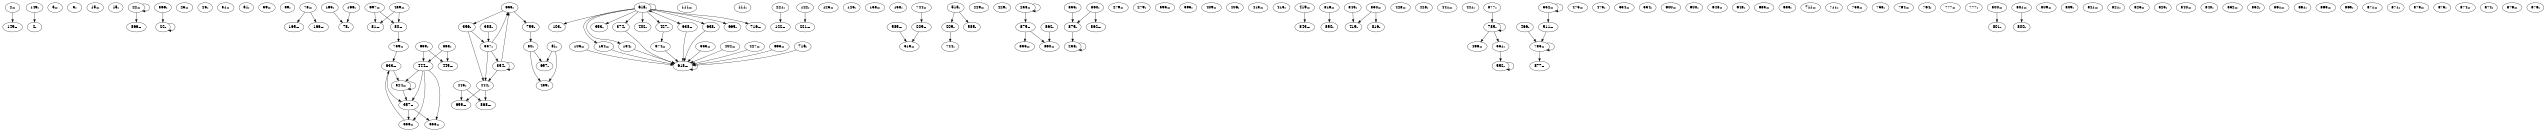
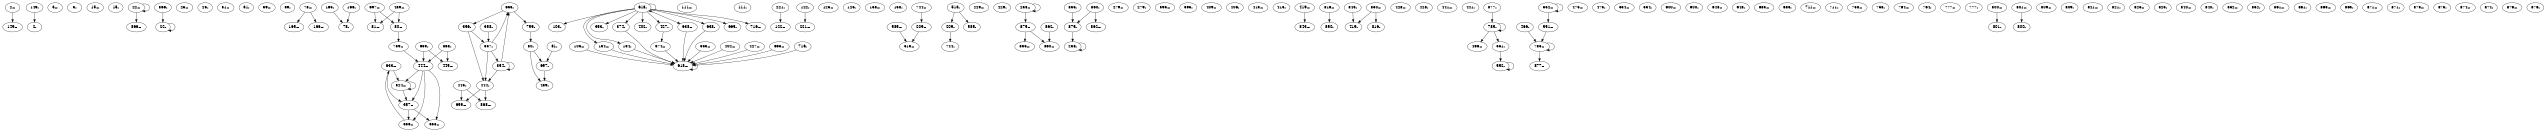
(1548, 27) -> (1548, 27)
(395, 55) -> (410, 55)
(556, 66) -> (545, 75)
